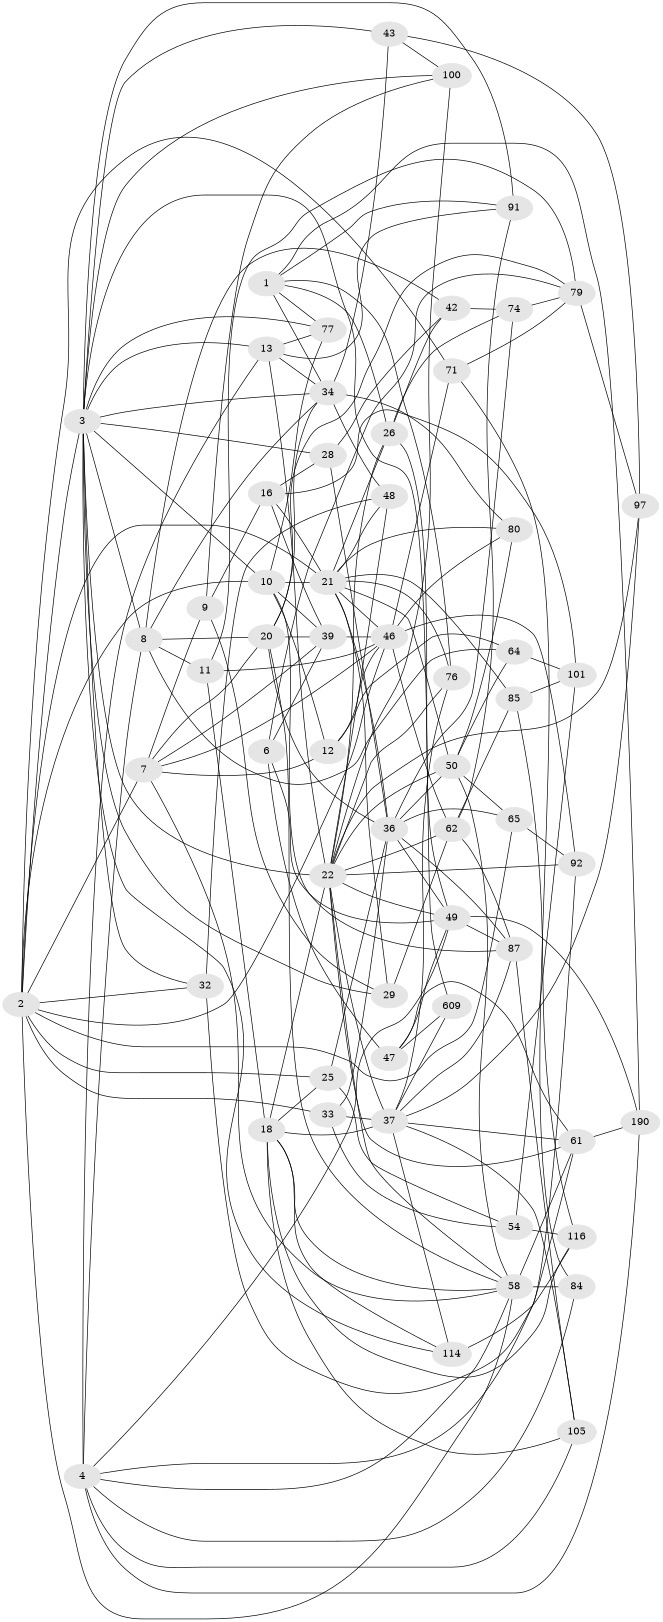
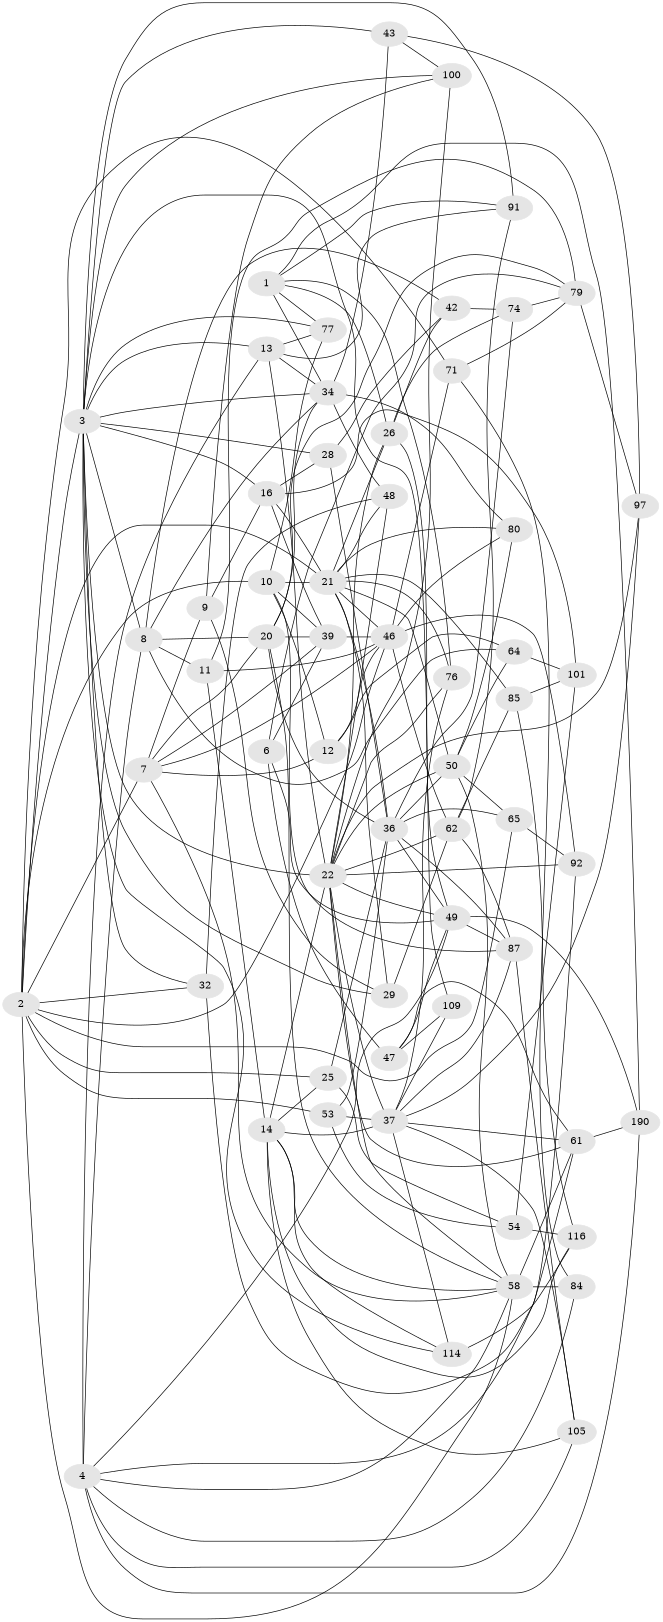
(179, 505) -> (180, 448)
(452, 1007) -> (452, 1007)
(328, 1115) -> (328, 1115)
(267, 1130) -> (267, 1130)
